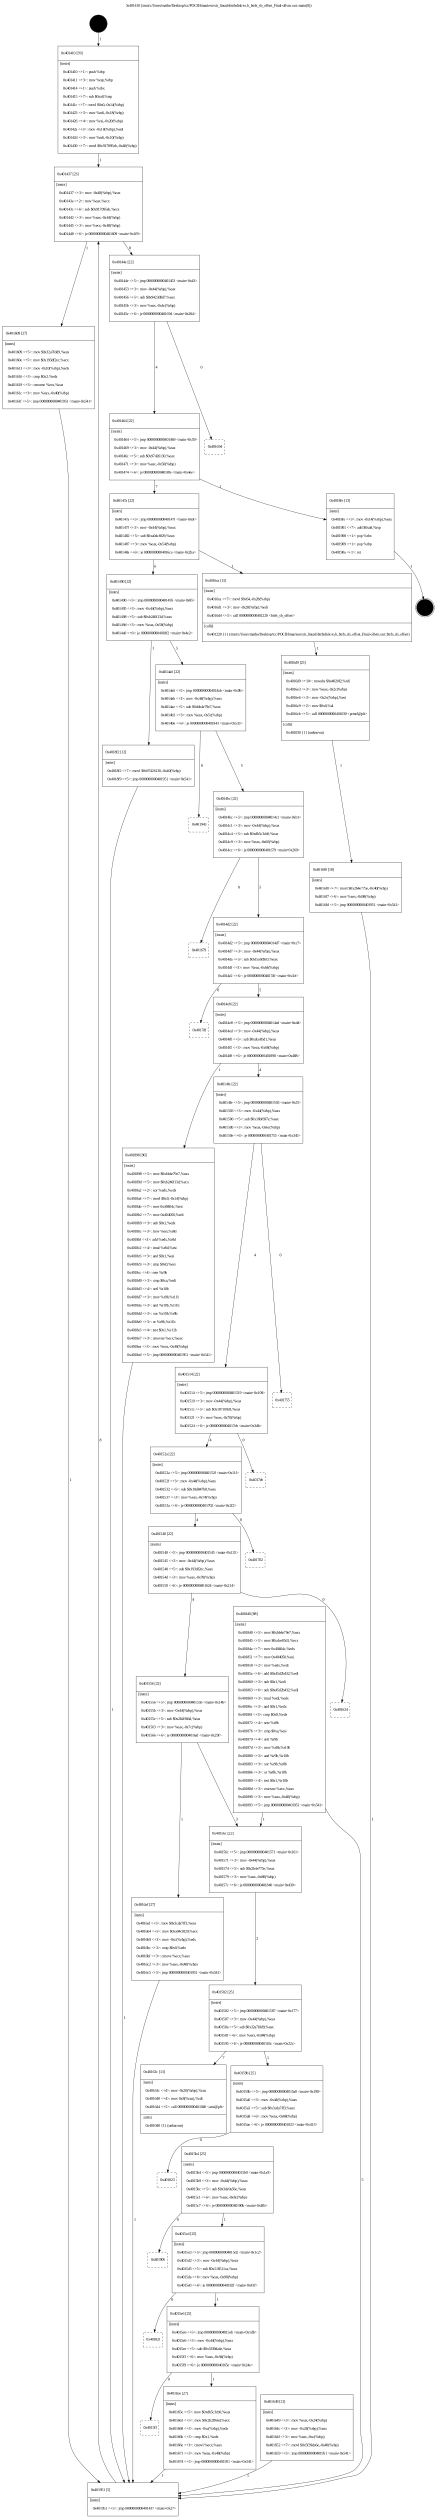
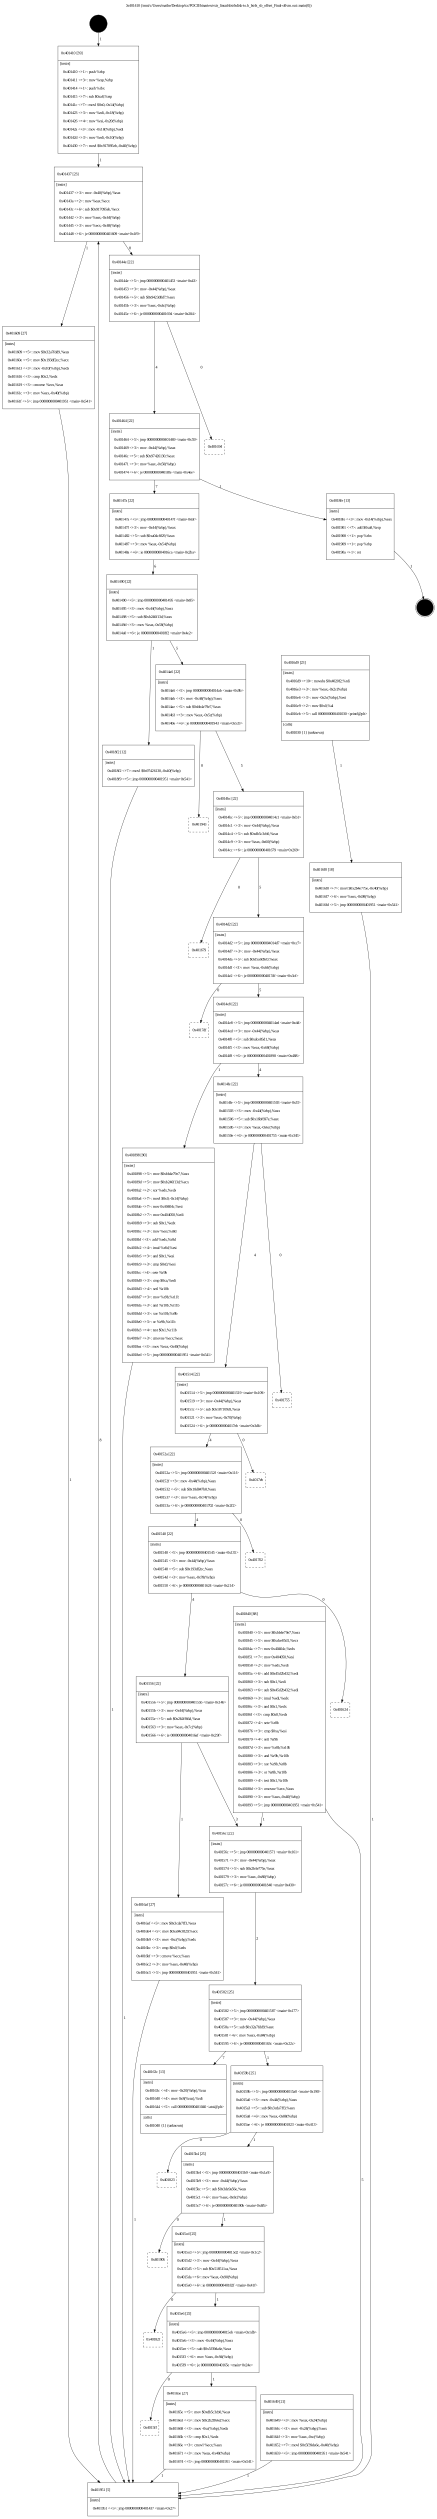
(307, 608) -> none
none -> (253, 2138)
